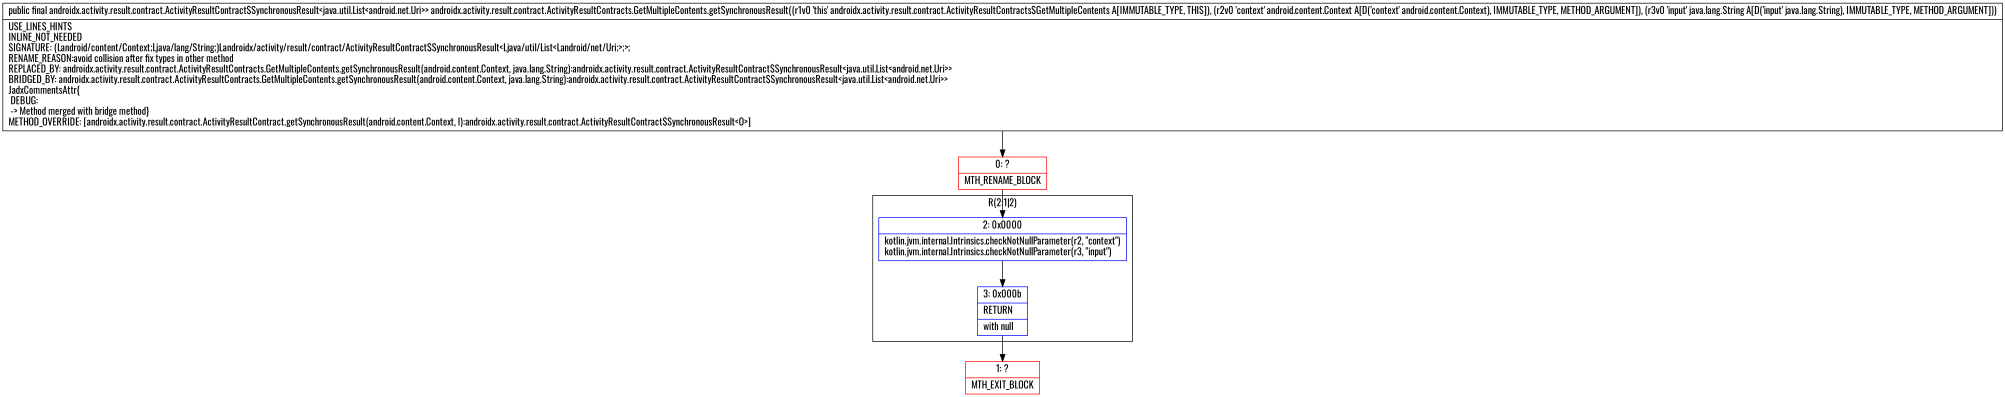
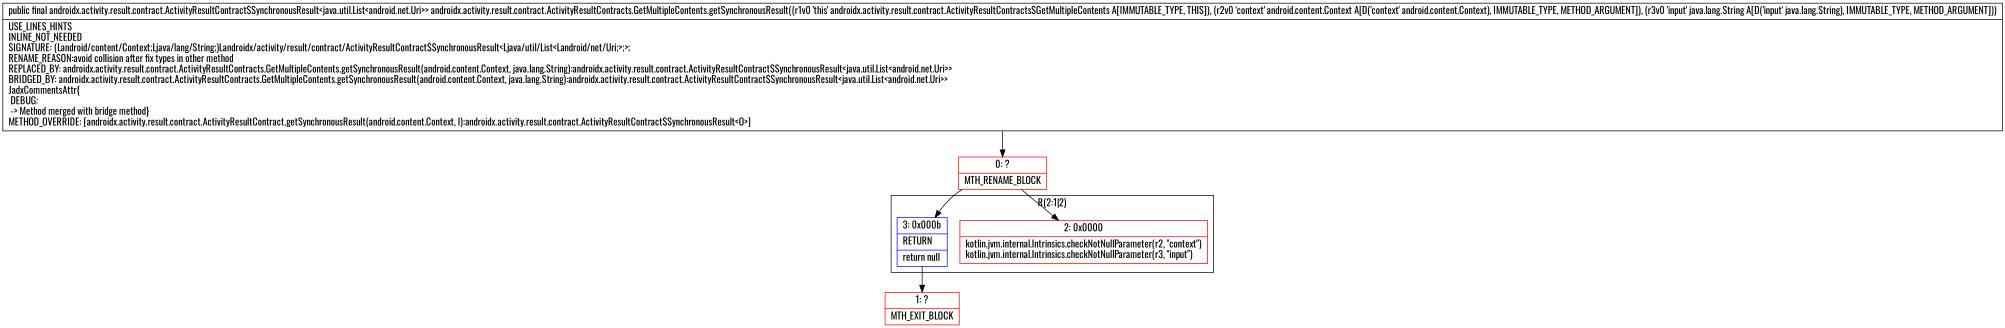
(1003, 239) -> (1084, 242)
(1003, 270) -> (949, 200)
(998, 327) -> (921, 258)
